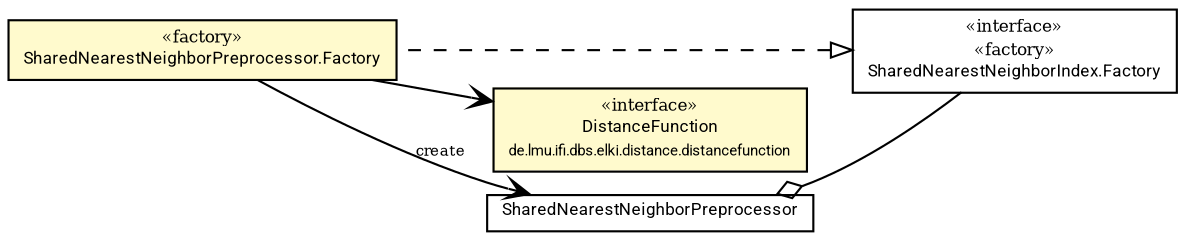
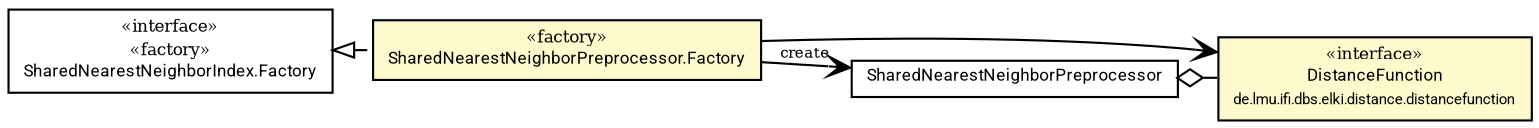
(885, 145) -> (1210, 78)
